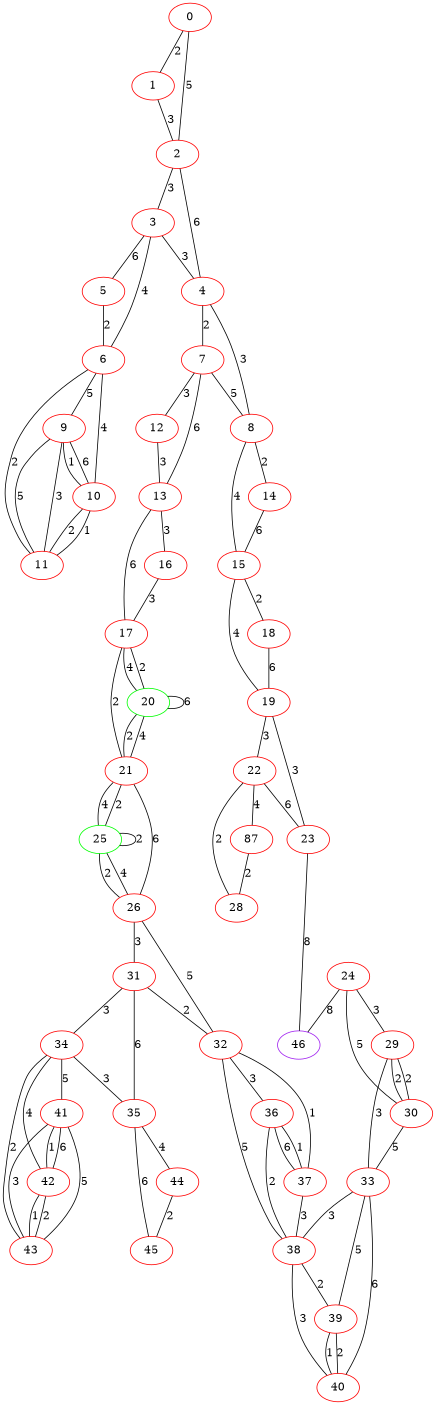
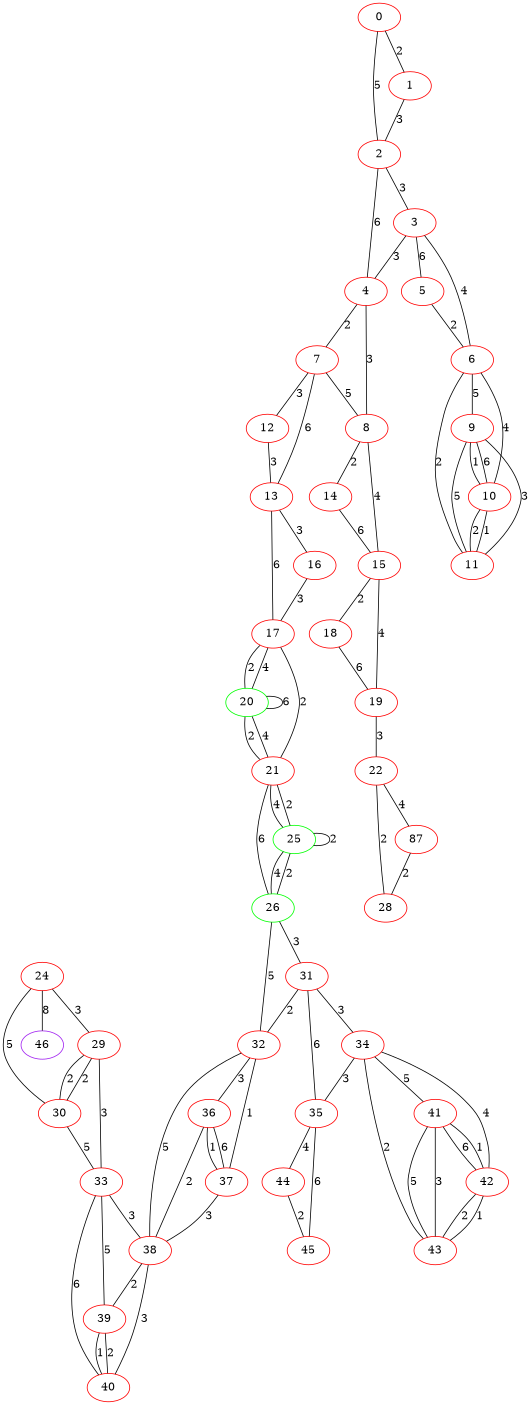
(308, 839) -> none
(134, 908) -> (273, 908)
